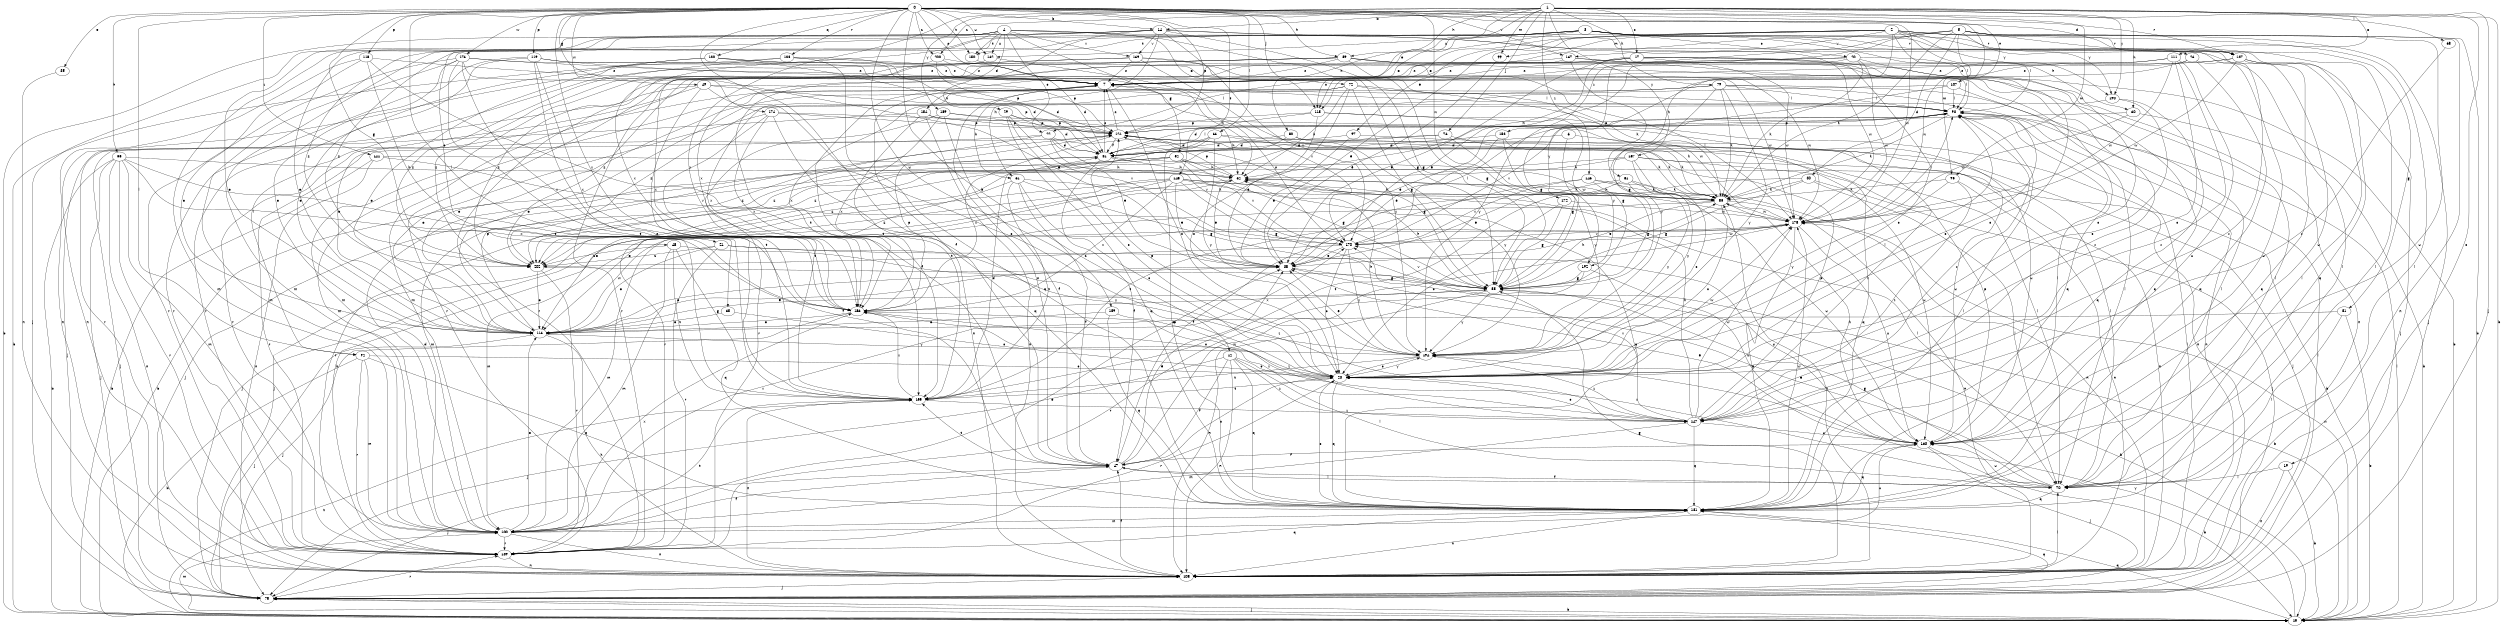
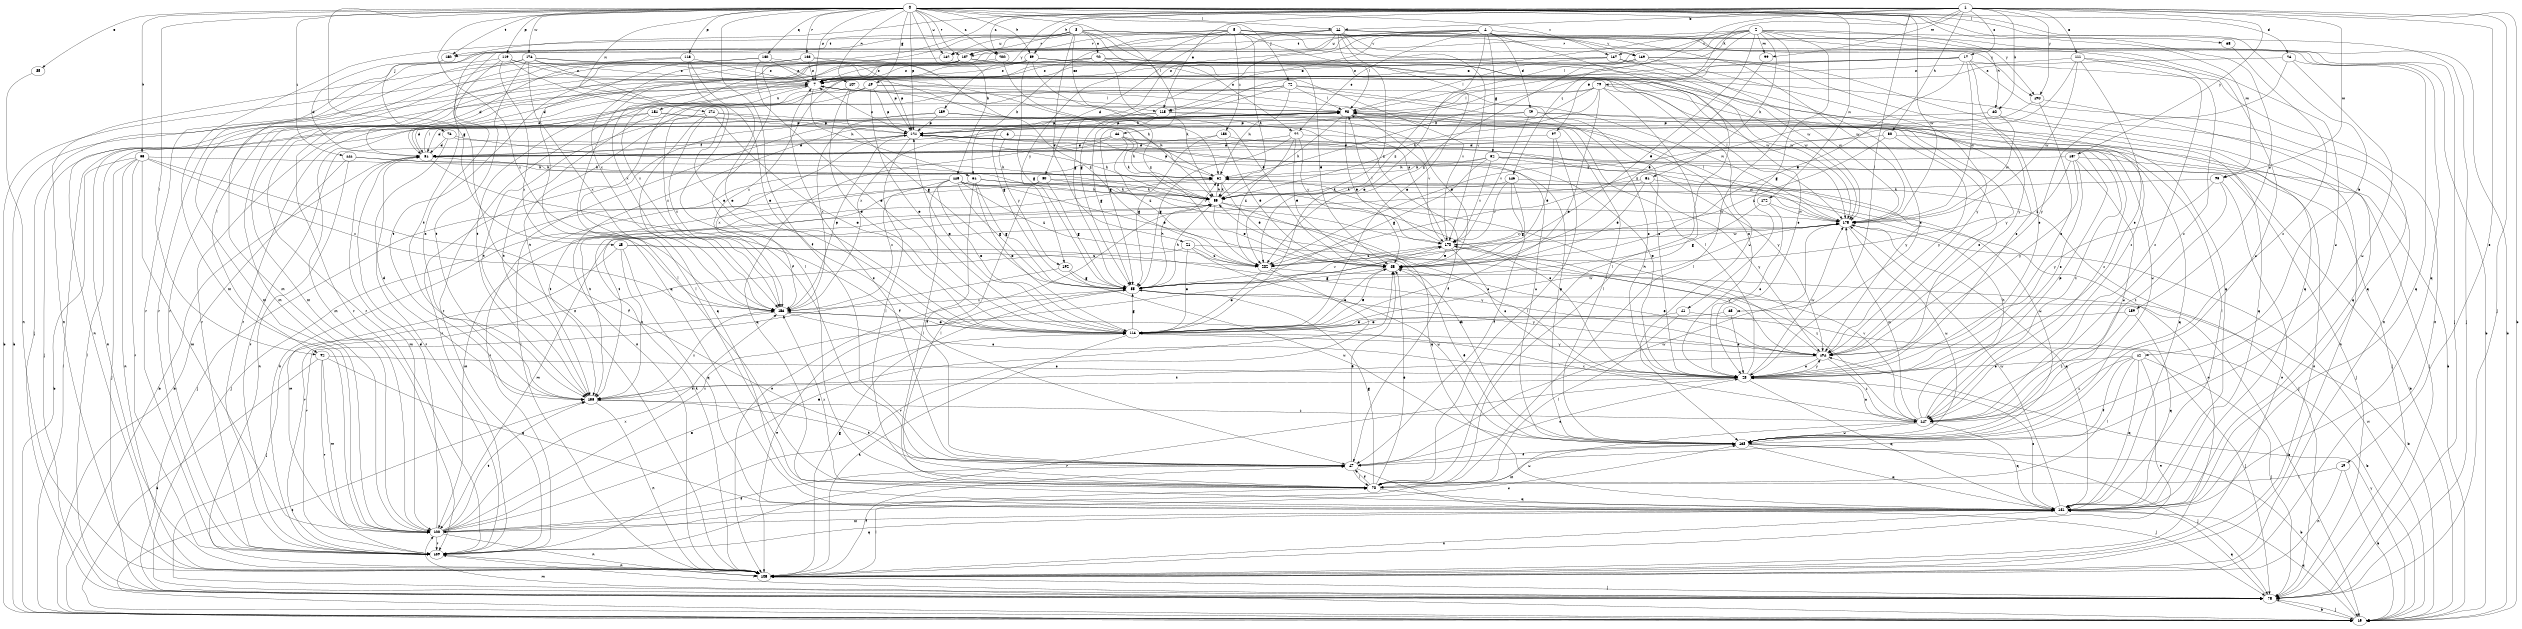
(1053, 19) -> (1203, 19)
(2019, 87) -> none
(2344, 311) -> (1683, 311)
